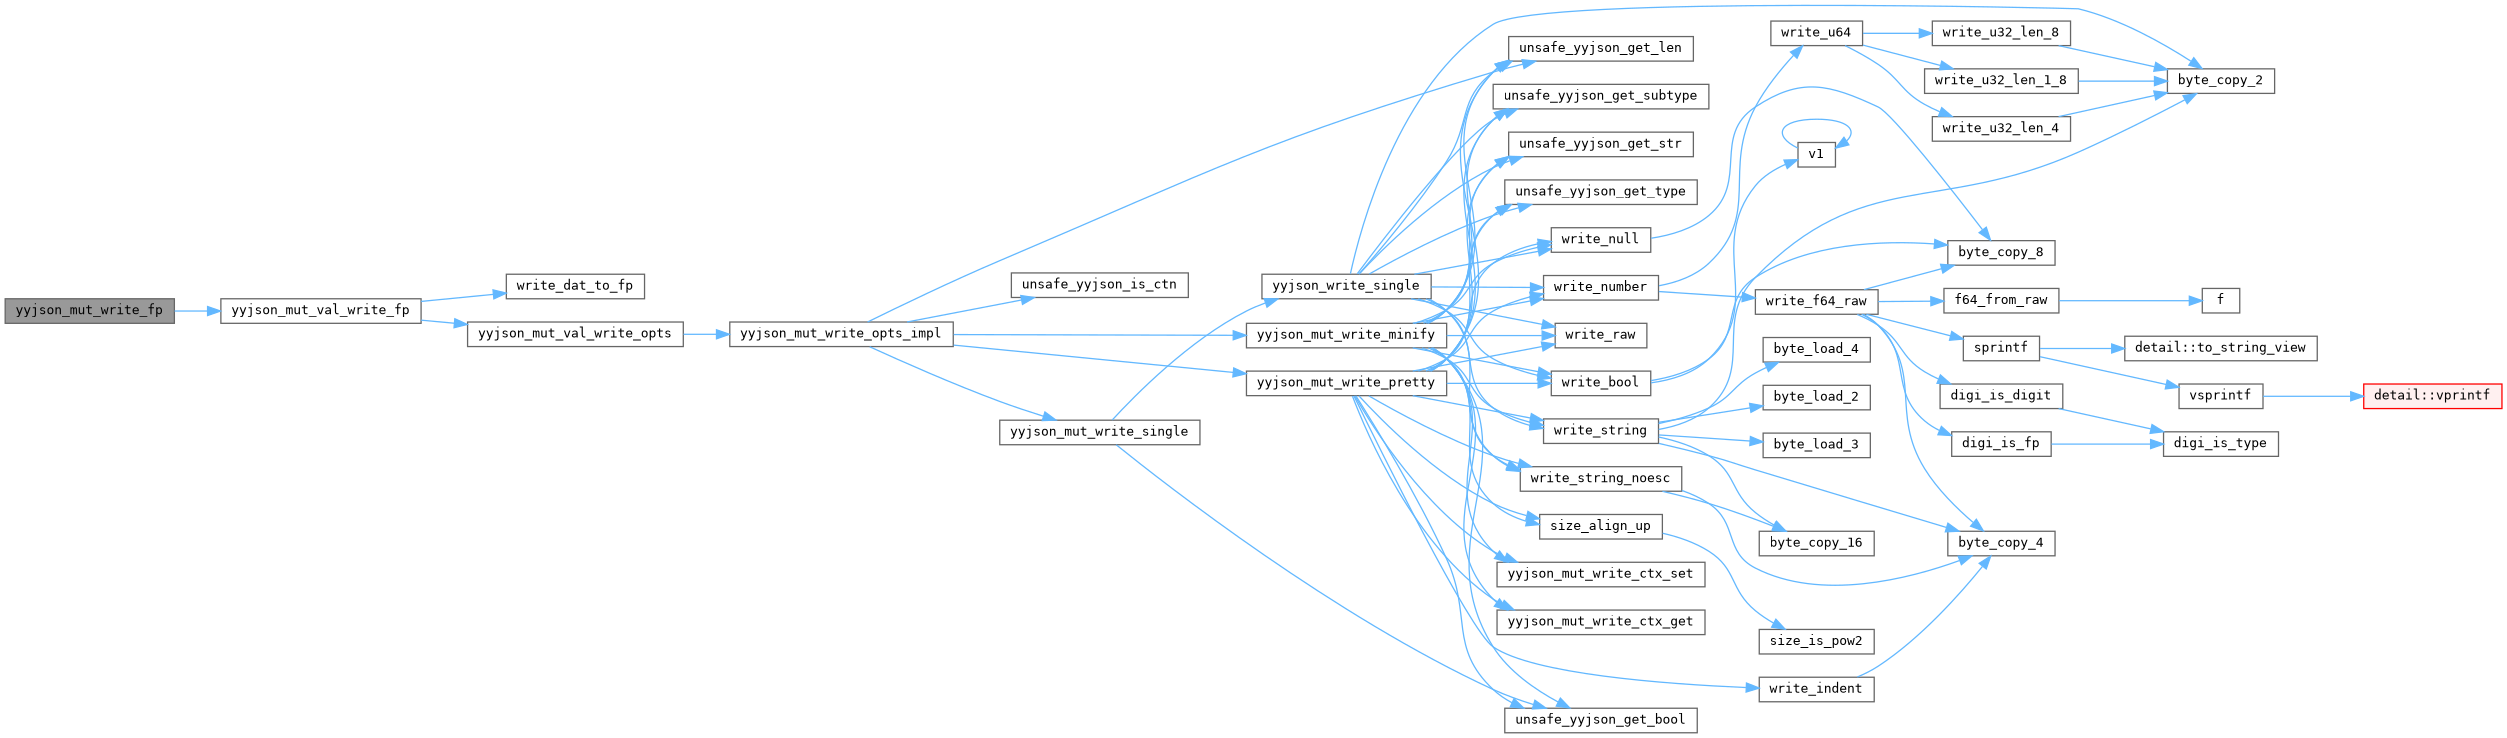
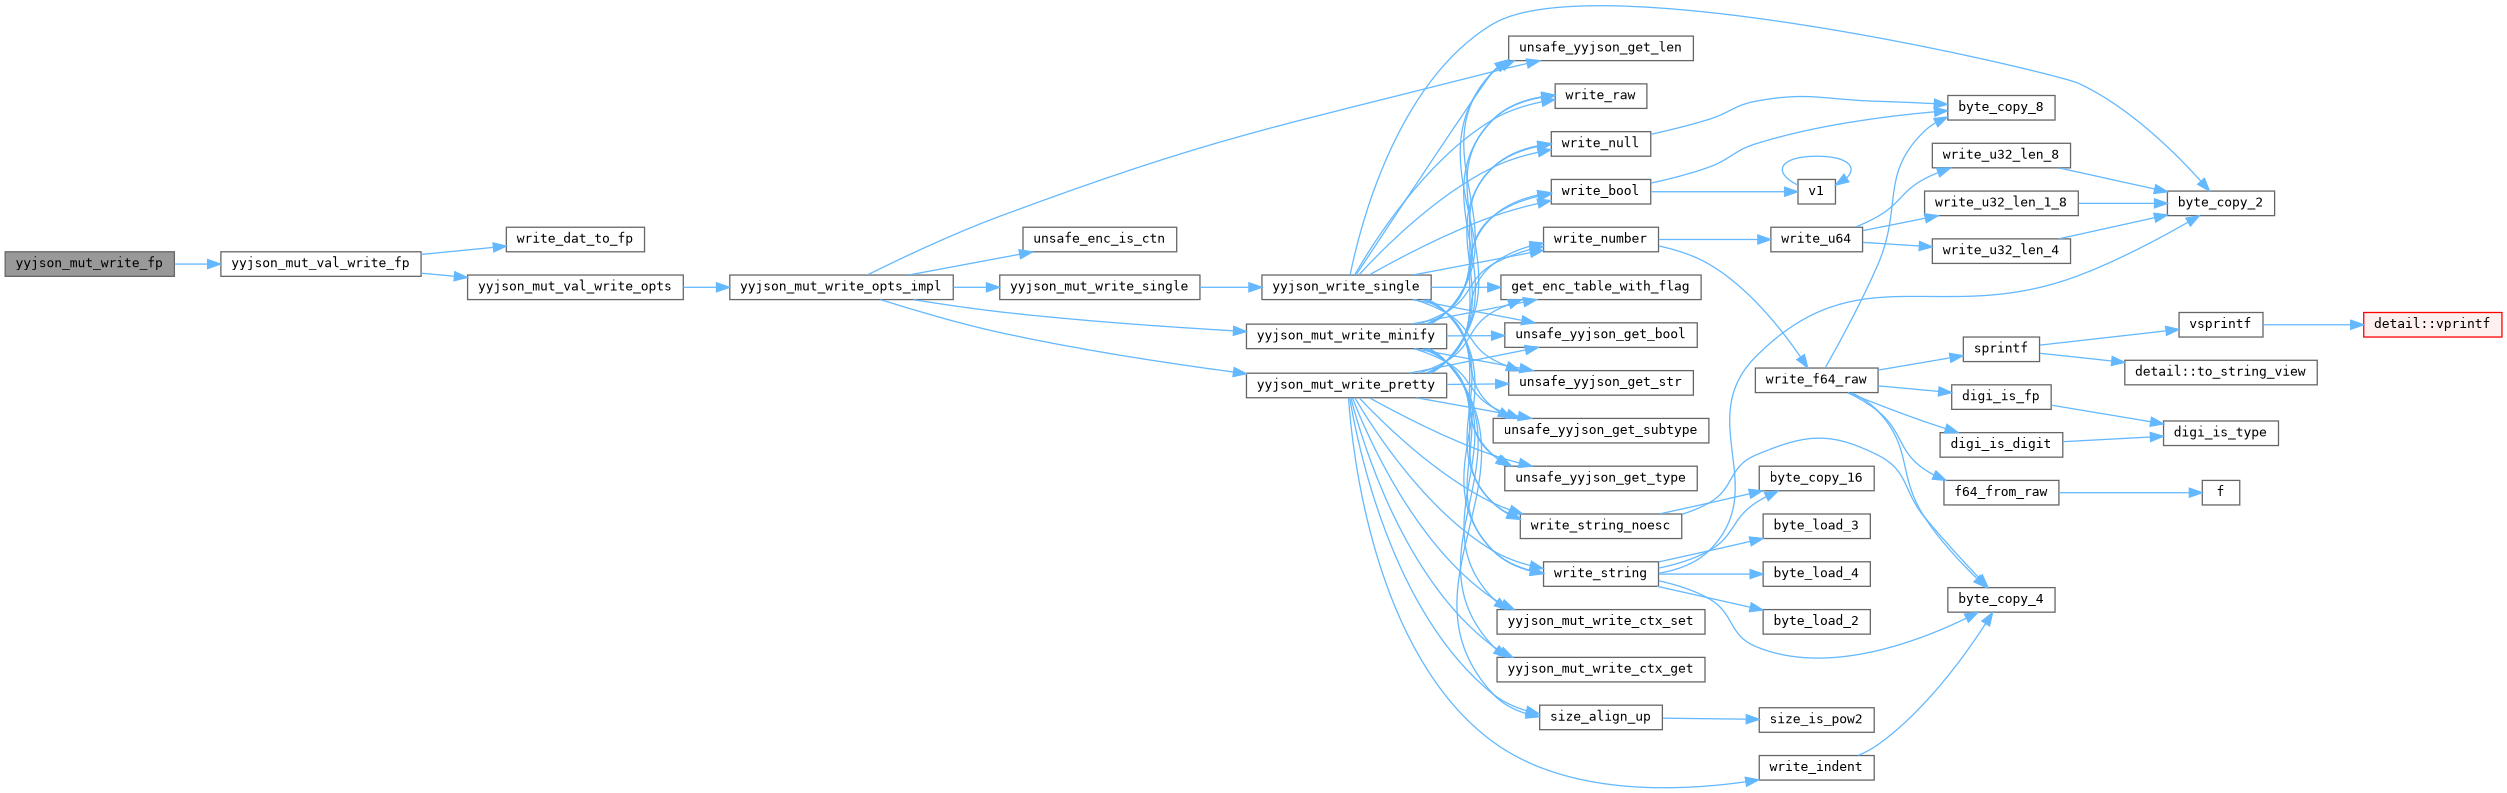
(1100, 285) -> (1100, 240)
none -> (1601, 287)
(1316, 590) -> (1467, 310)
